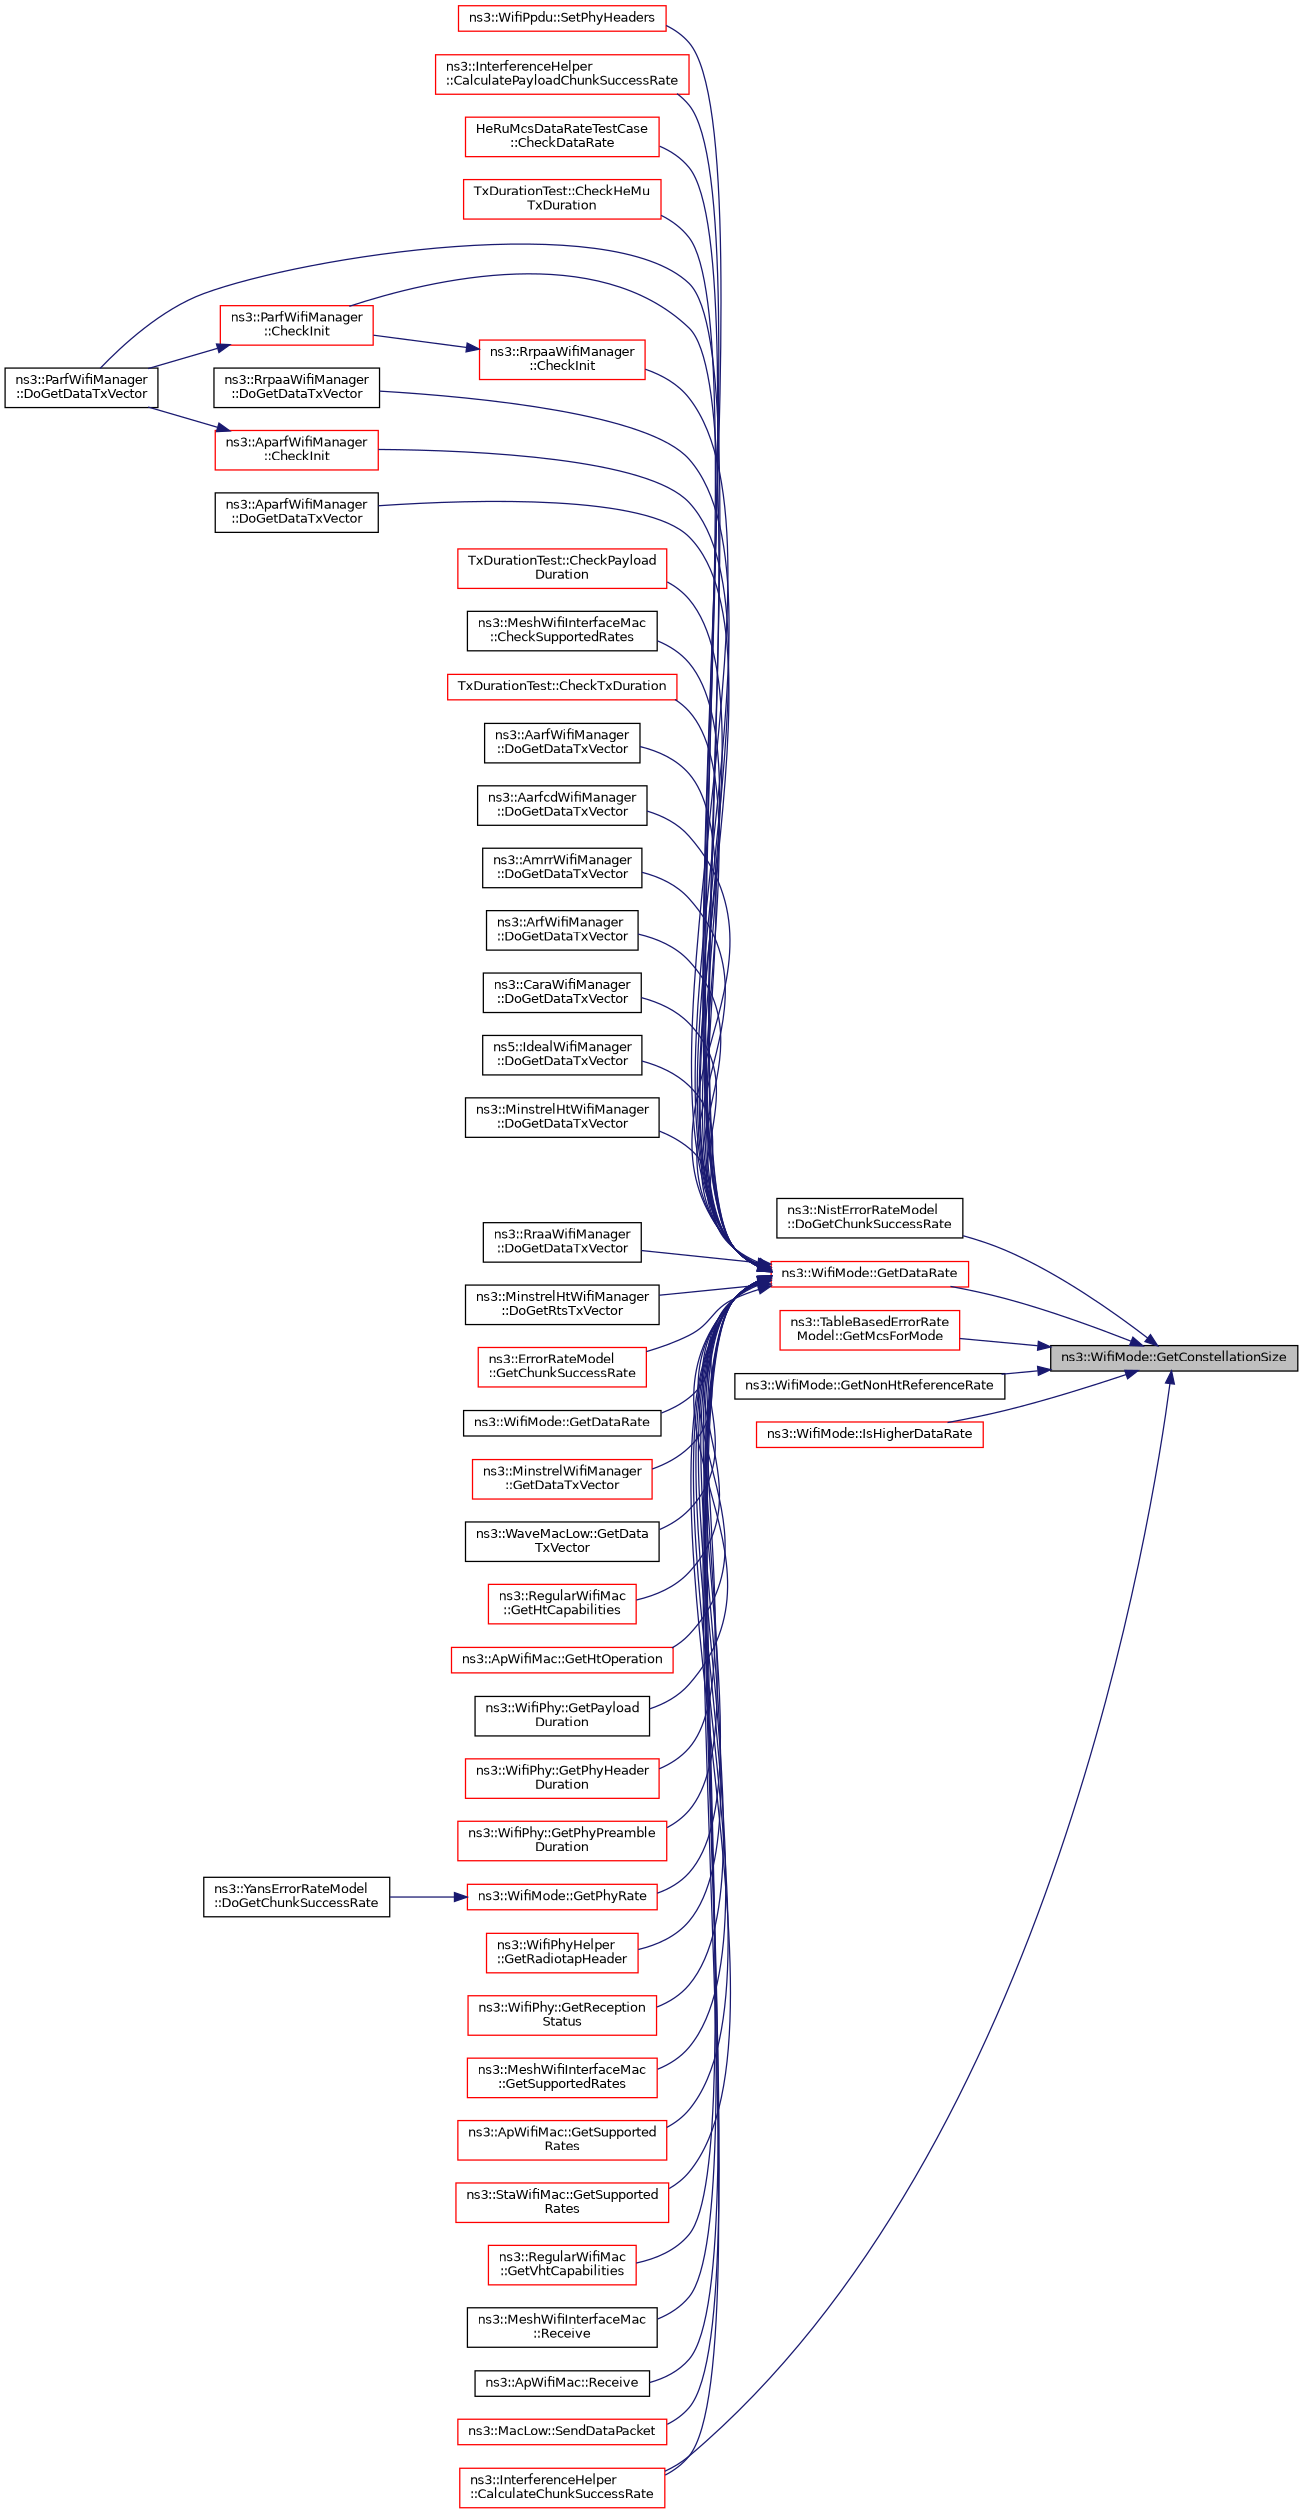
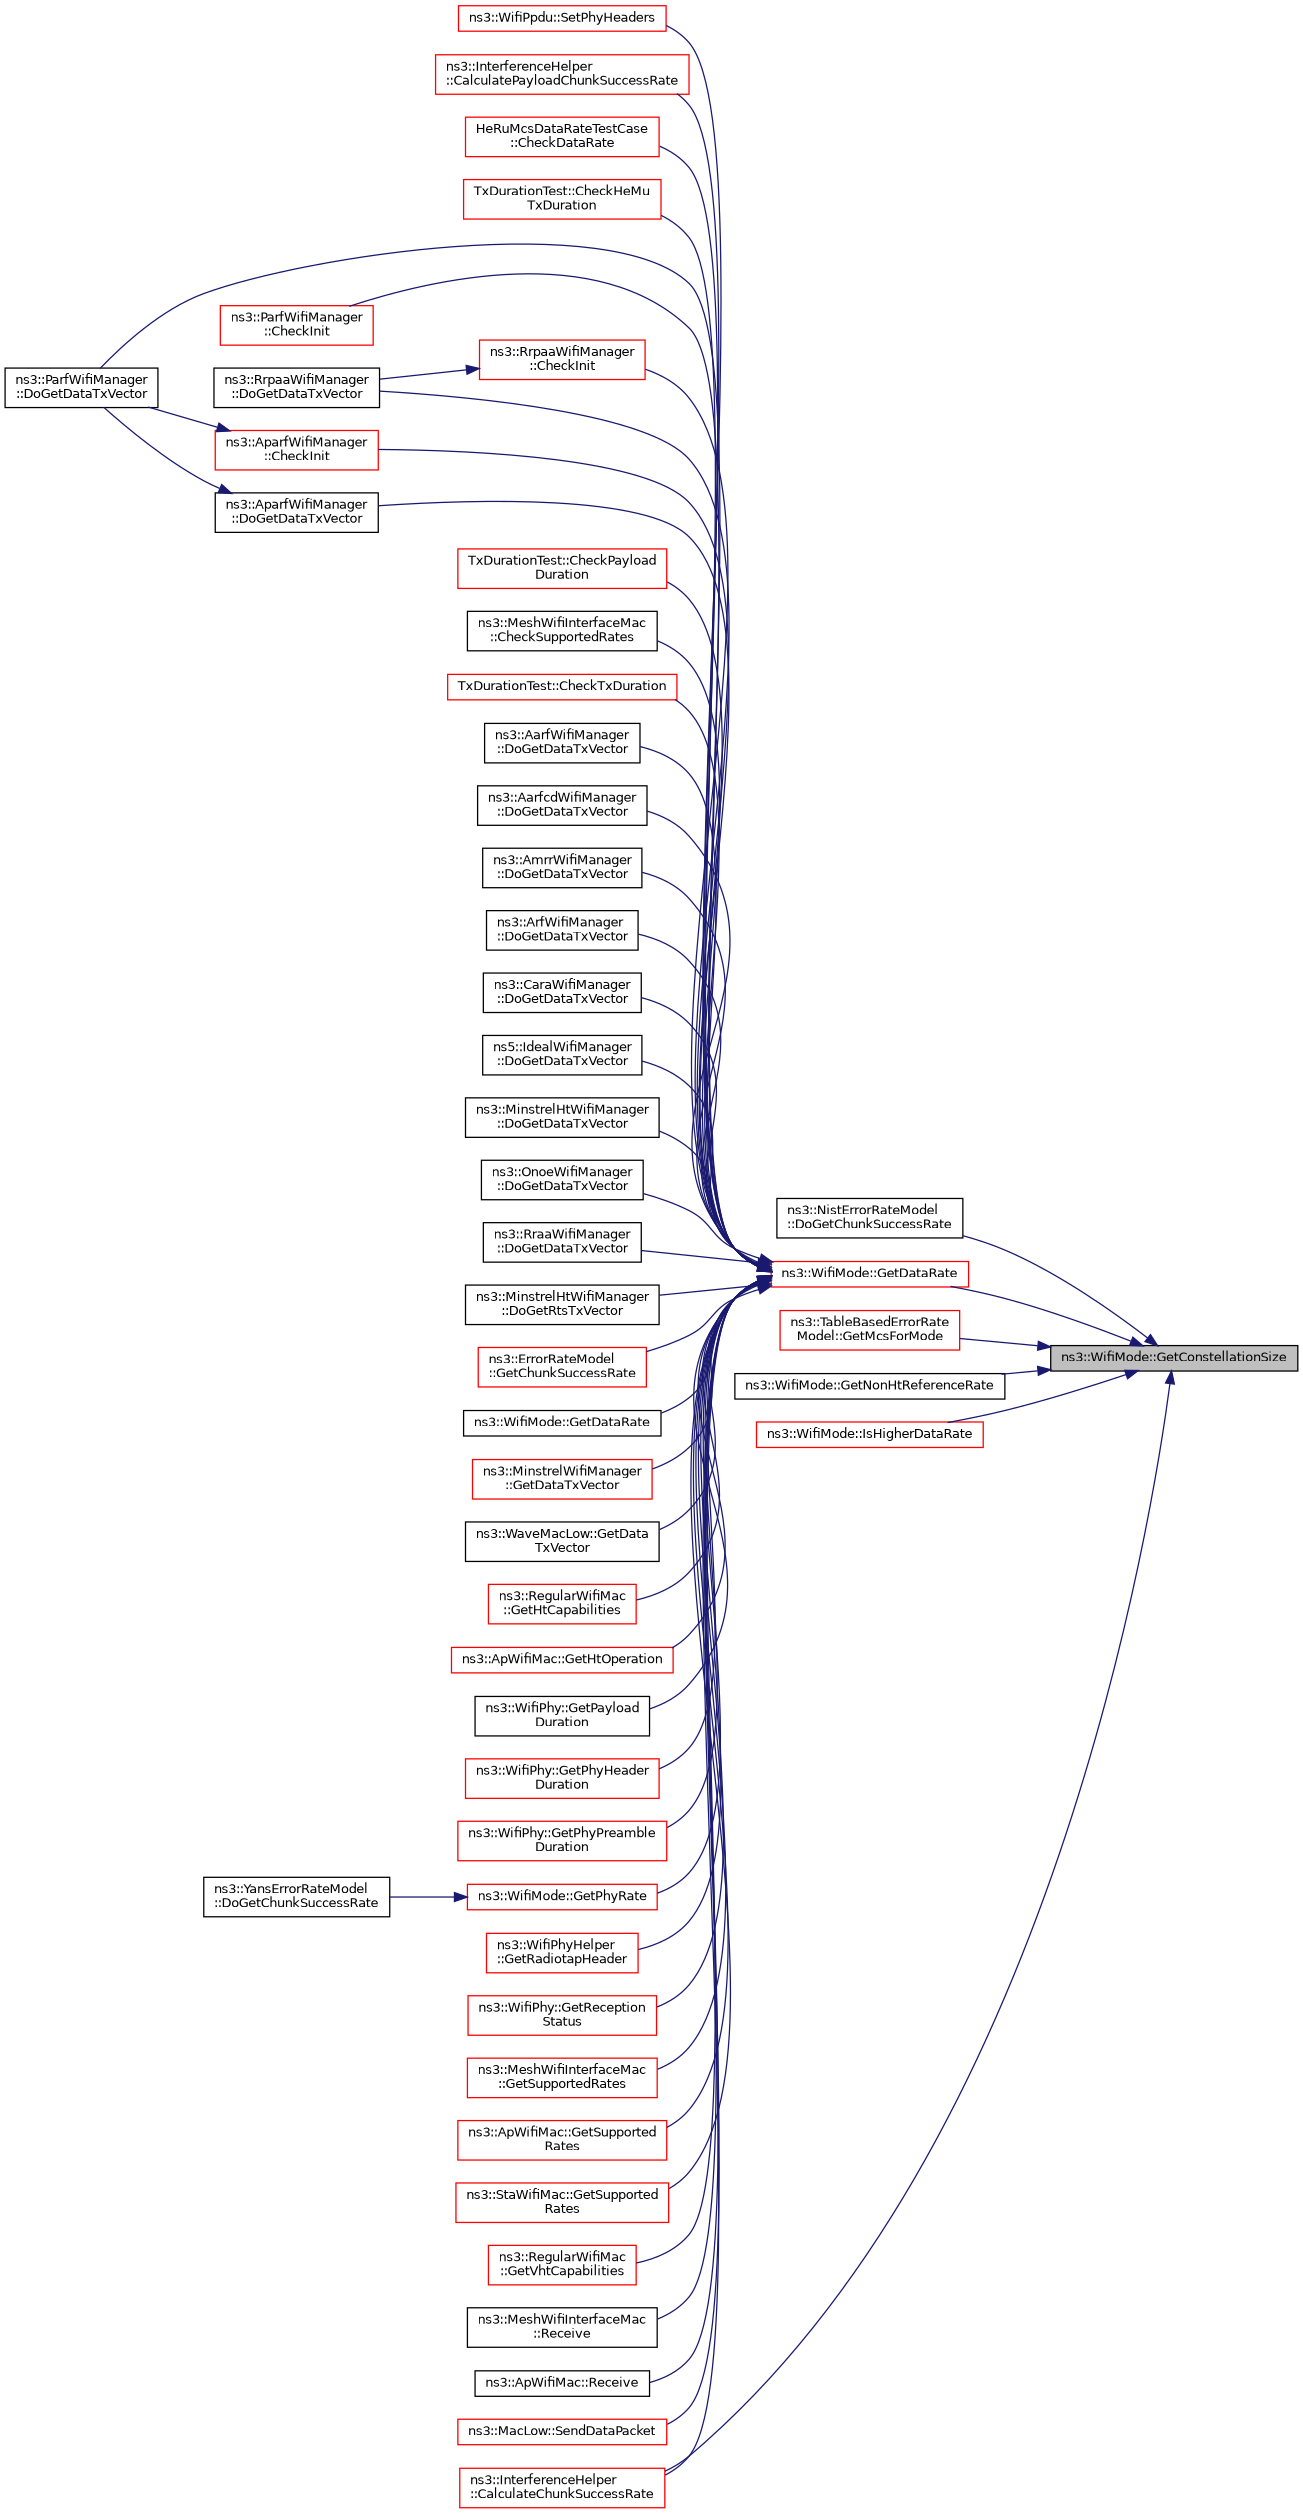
(420, 341) -> (423, 375)
(183, 358) -> (159, 452)
none -> (562, 1180)
